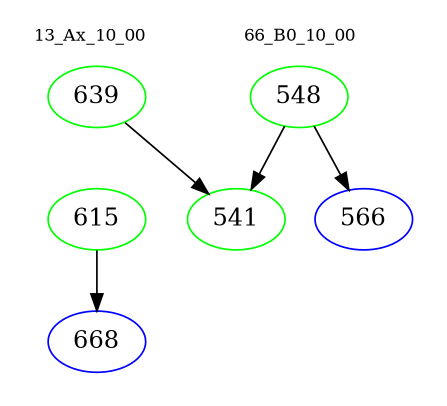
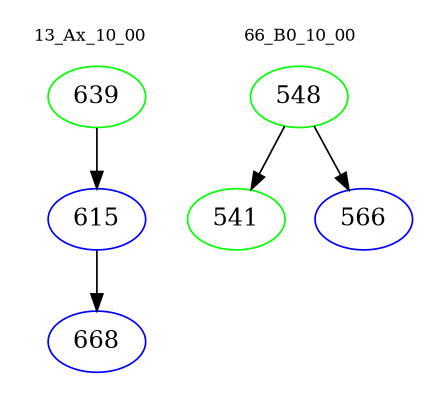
(148, 142) -> (97, 150)
(97, 219) -> (97, 219)
